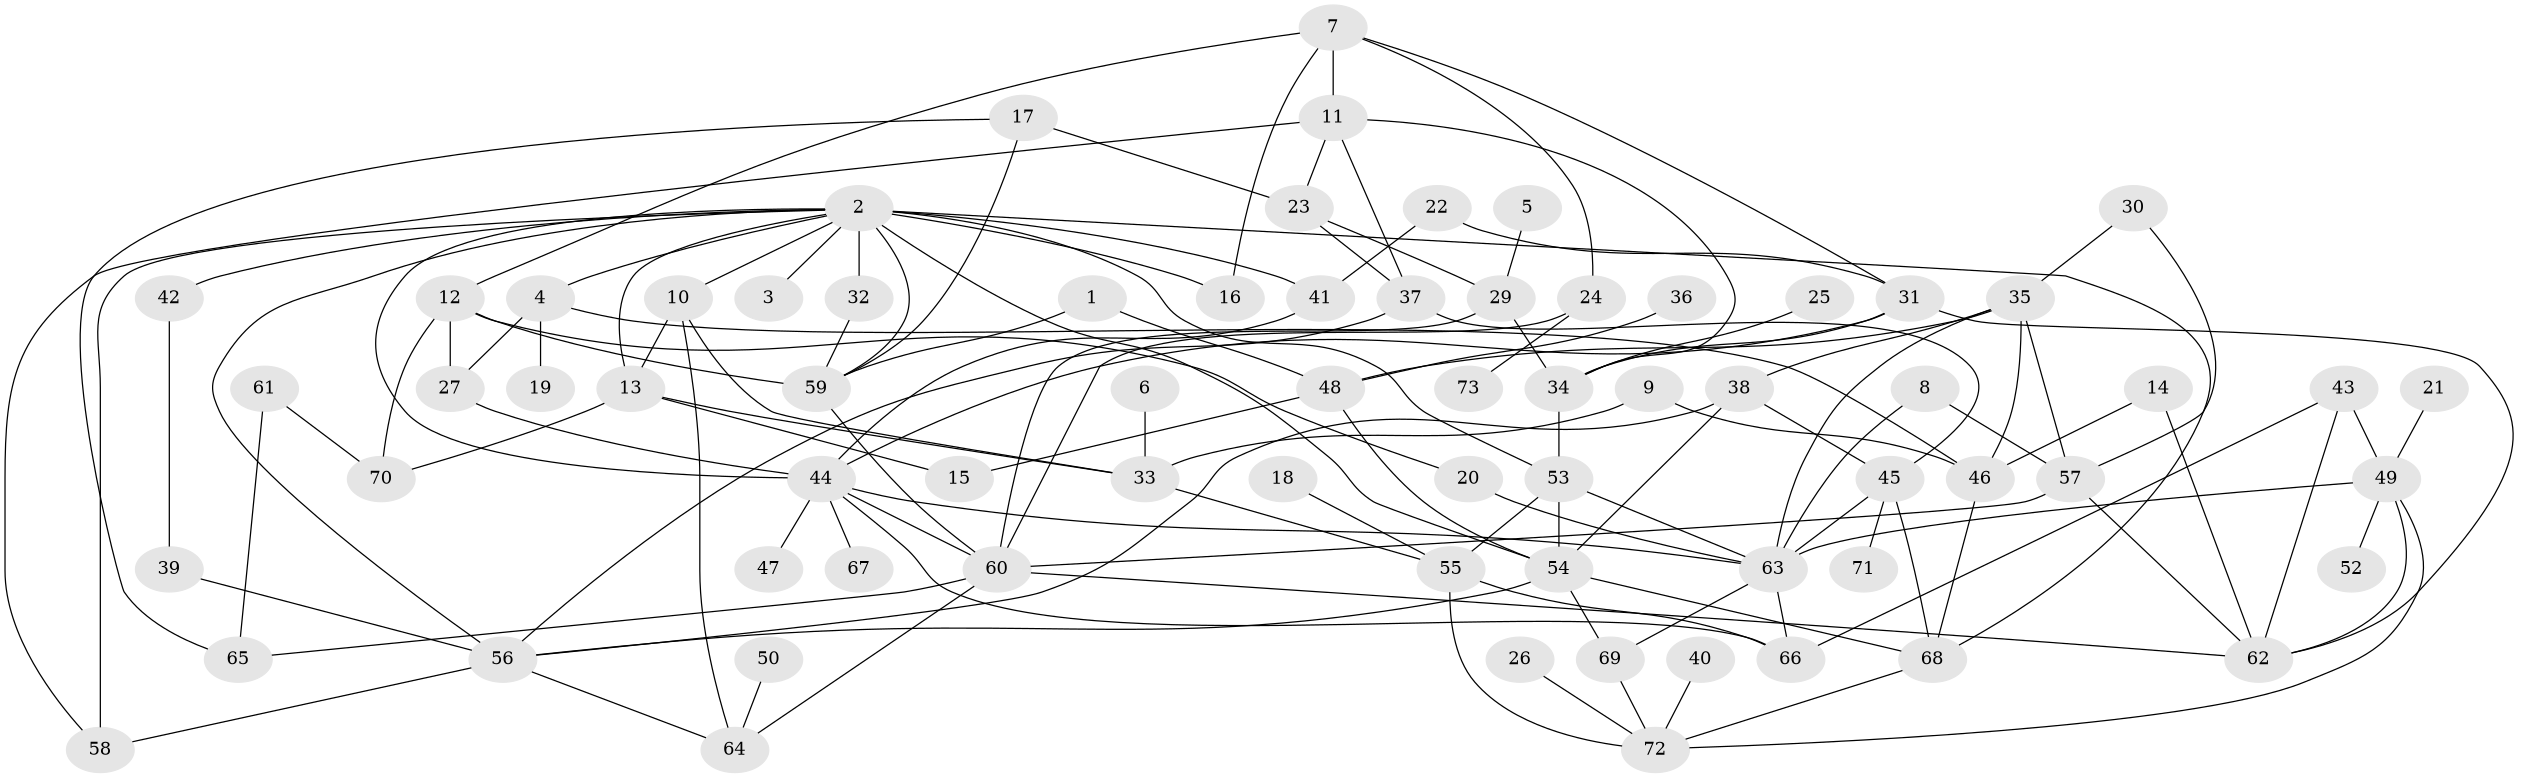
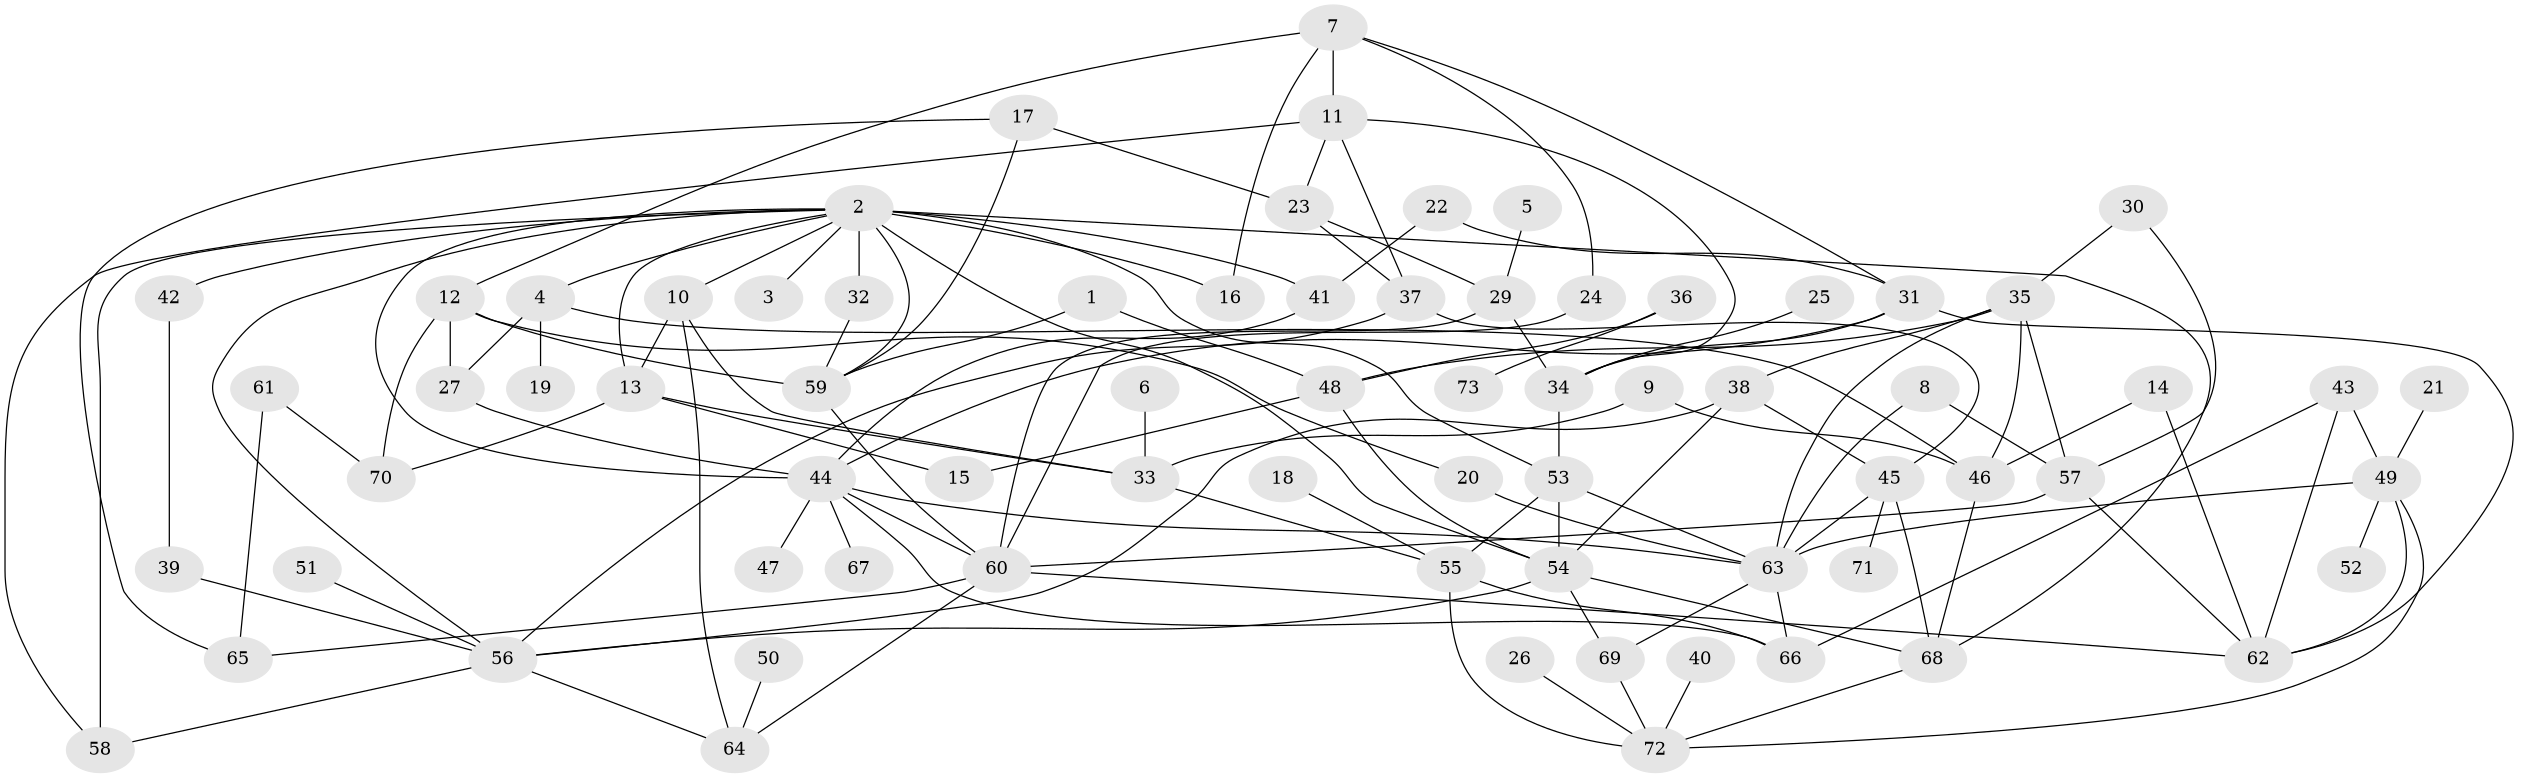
(1530, 344) -> (1575, 344)
none -> (307, 569)
